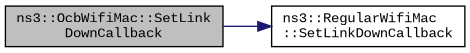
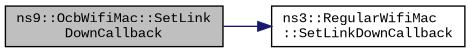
(114, 26) -> (114, 26)
